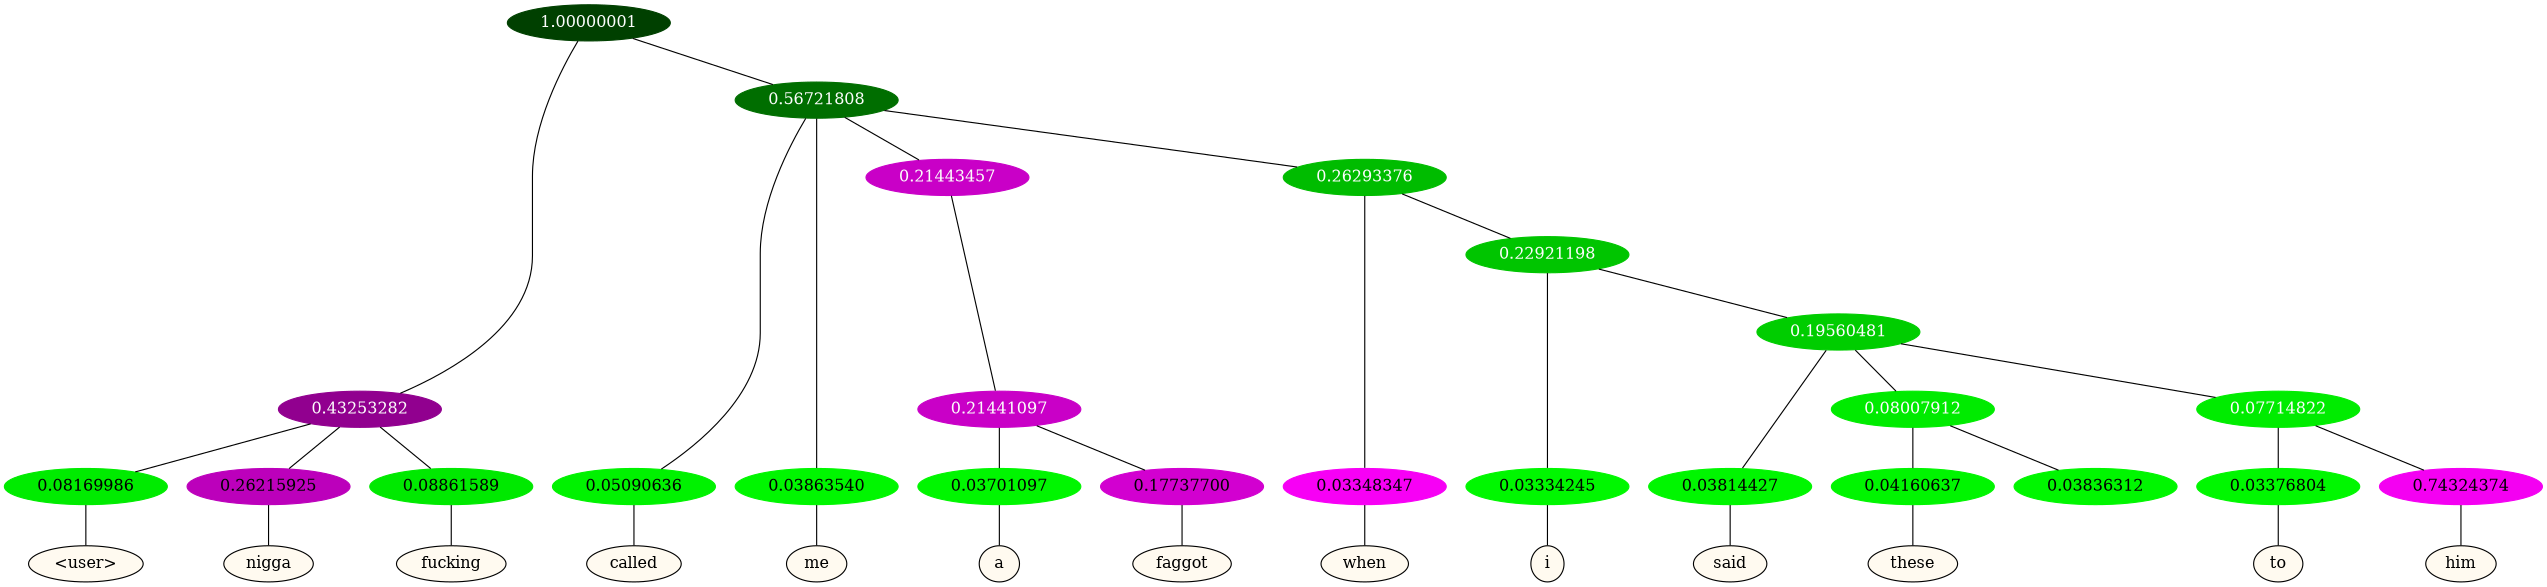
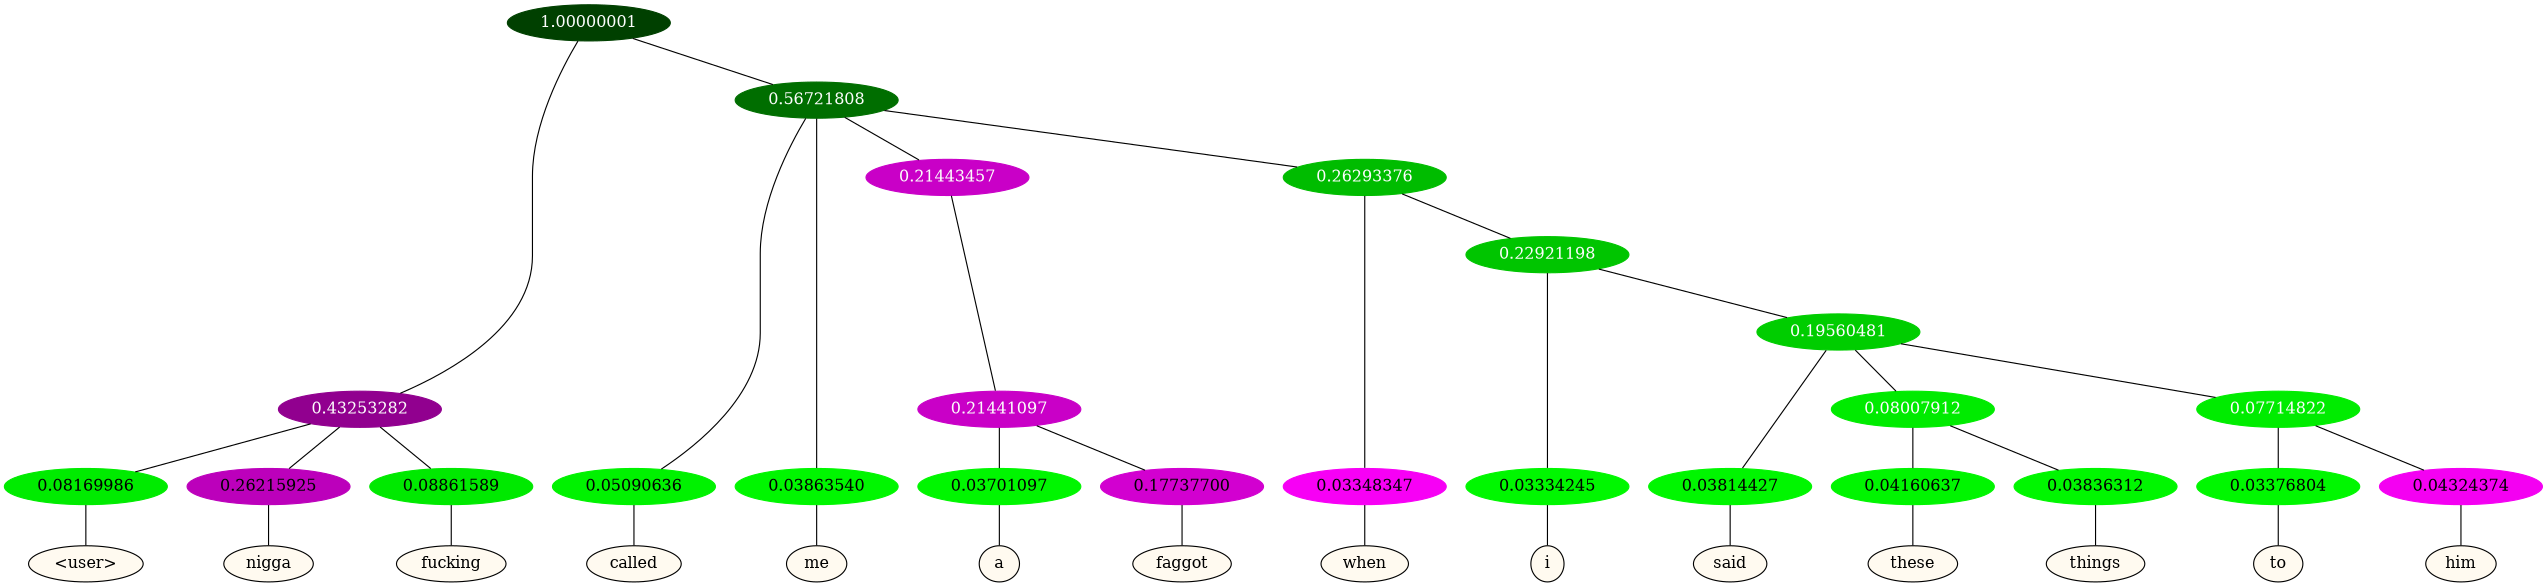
(2461, 487) -> (2461, 487)
none -> (2096, 564)
